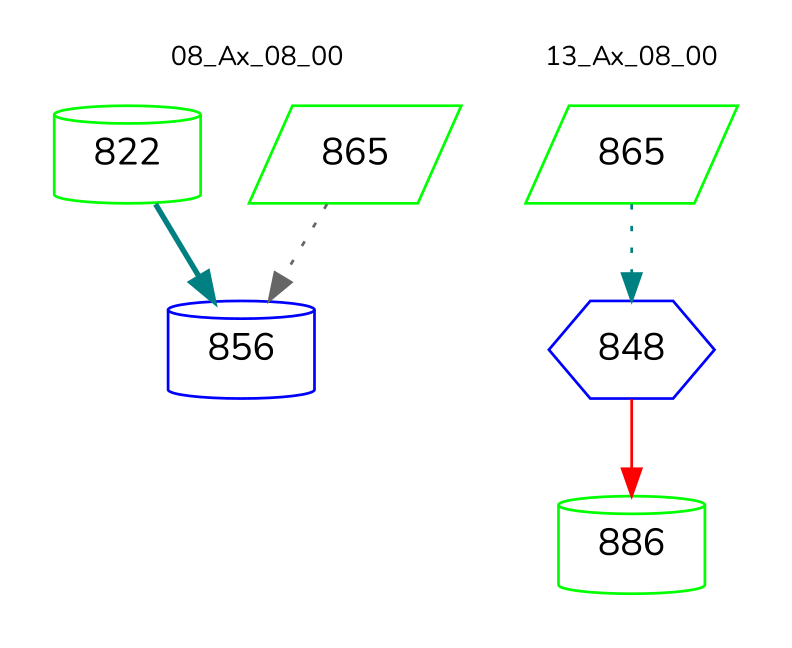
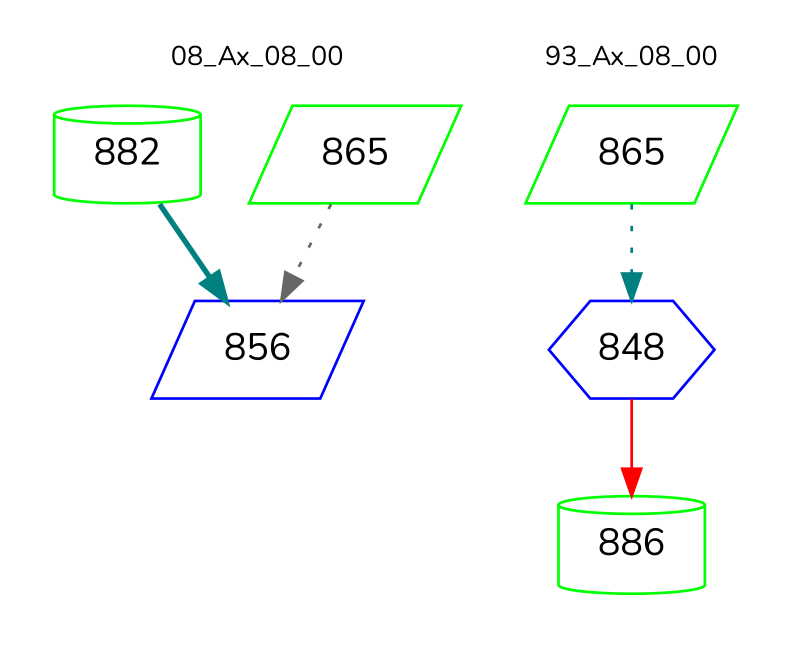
(632, 58) -> (632, 58)
(127, 155) -> (127, 155)
(241, 350) -> (258, 350)
